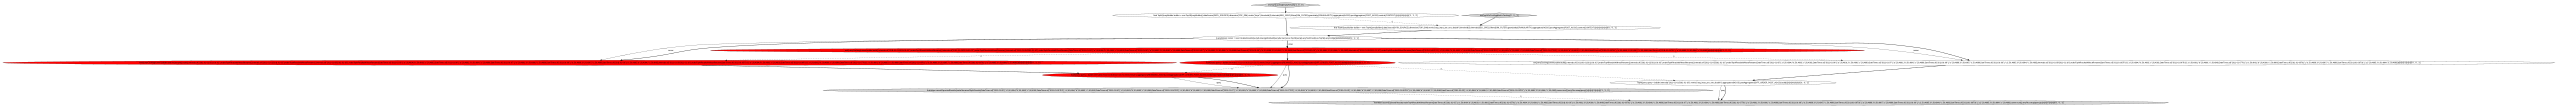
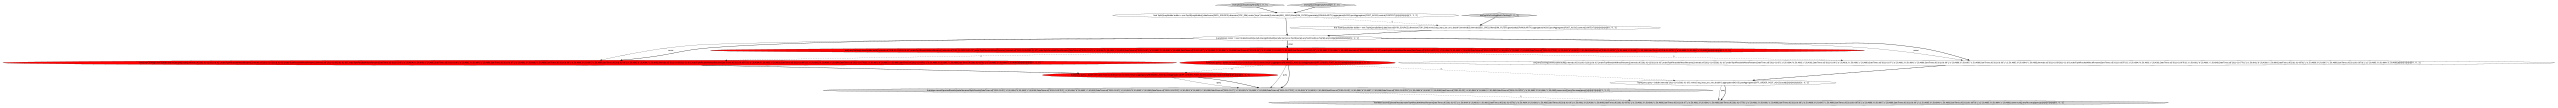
none -> (1322, 5)
